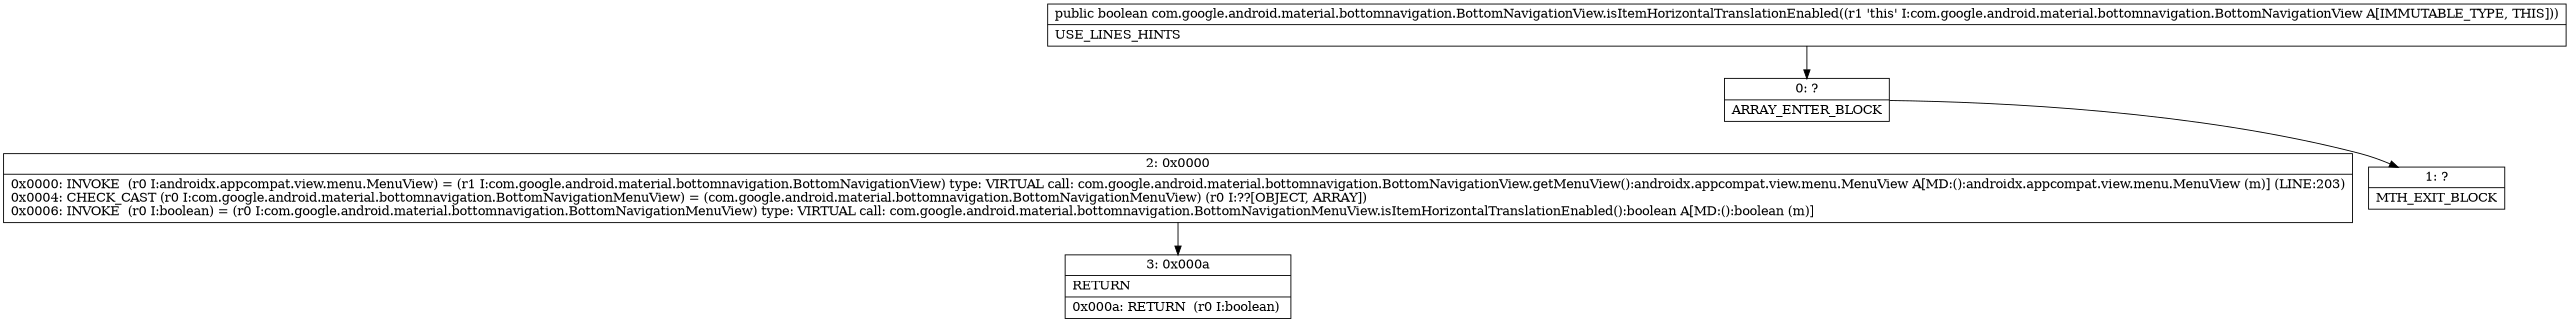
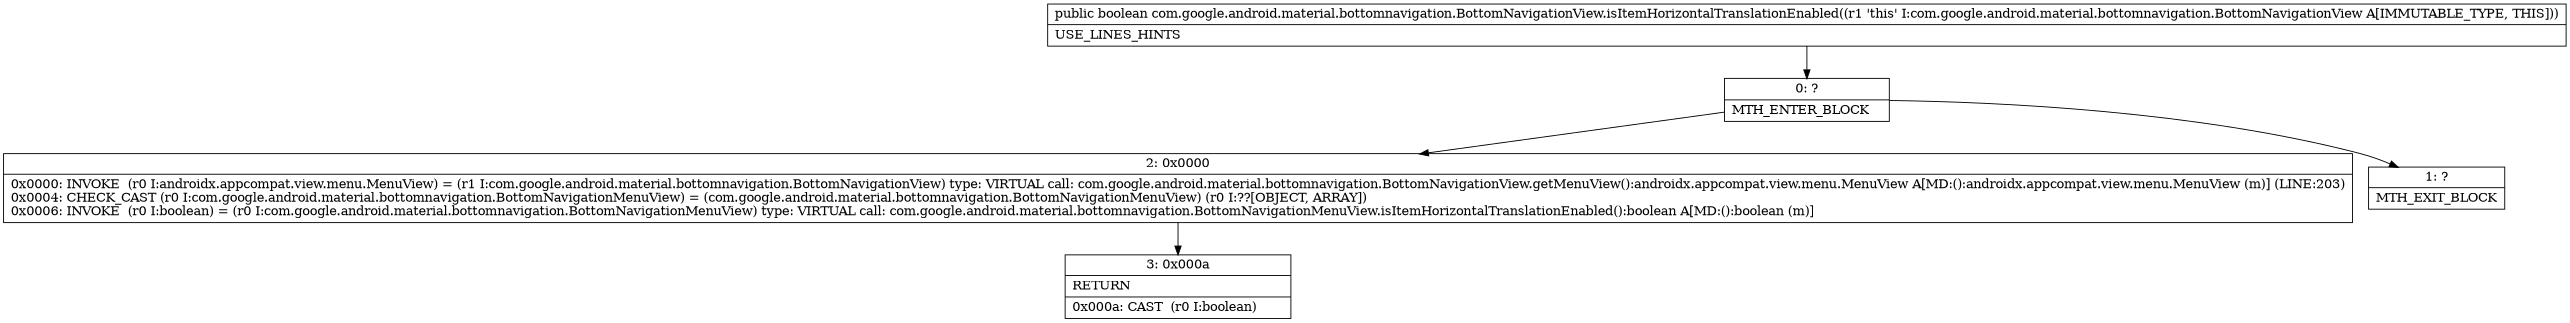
(1807, 110) -> (1801, 110)
none -> (1576, 132)
(1178, 307) -> (1167, 307)
